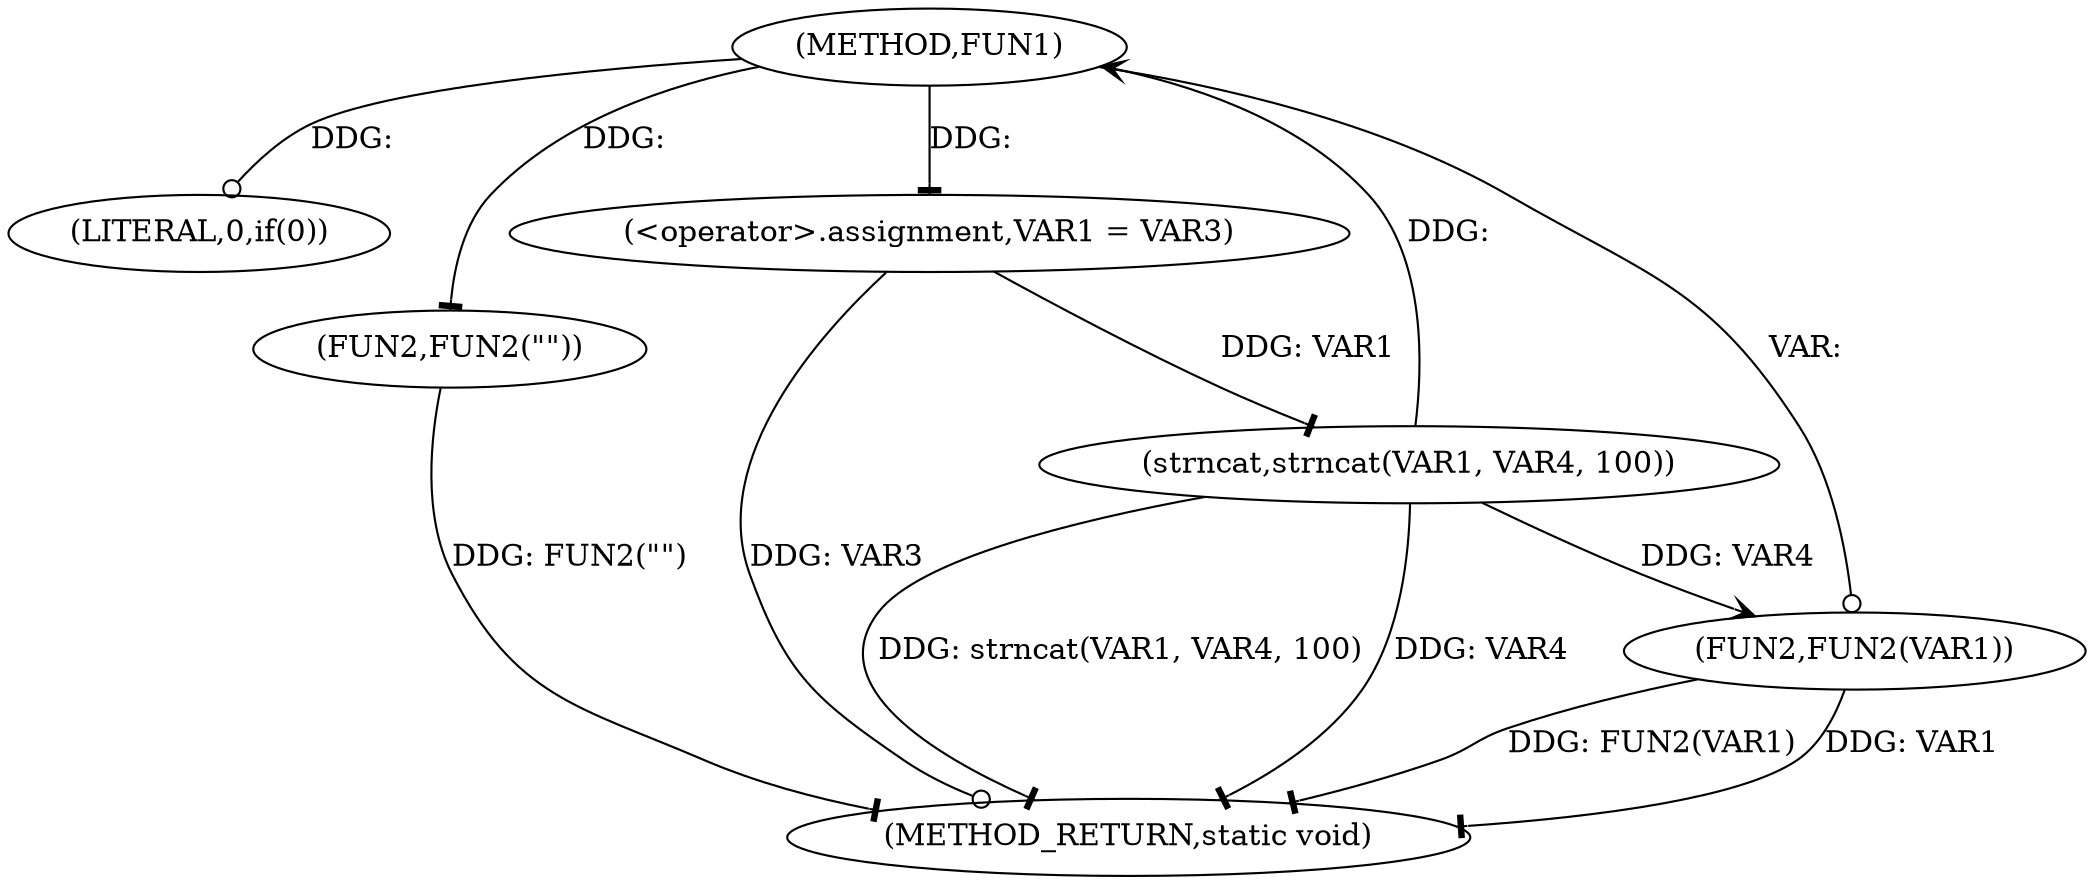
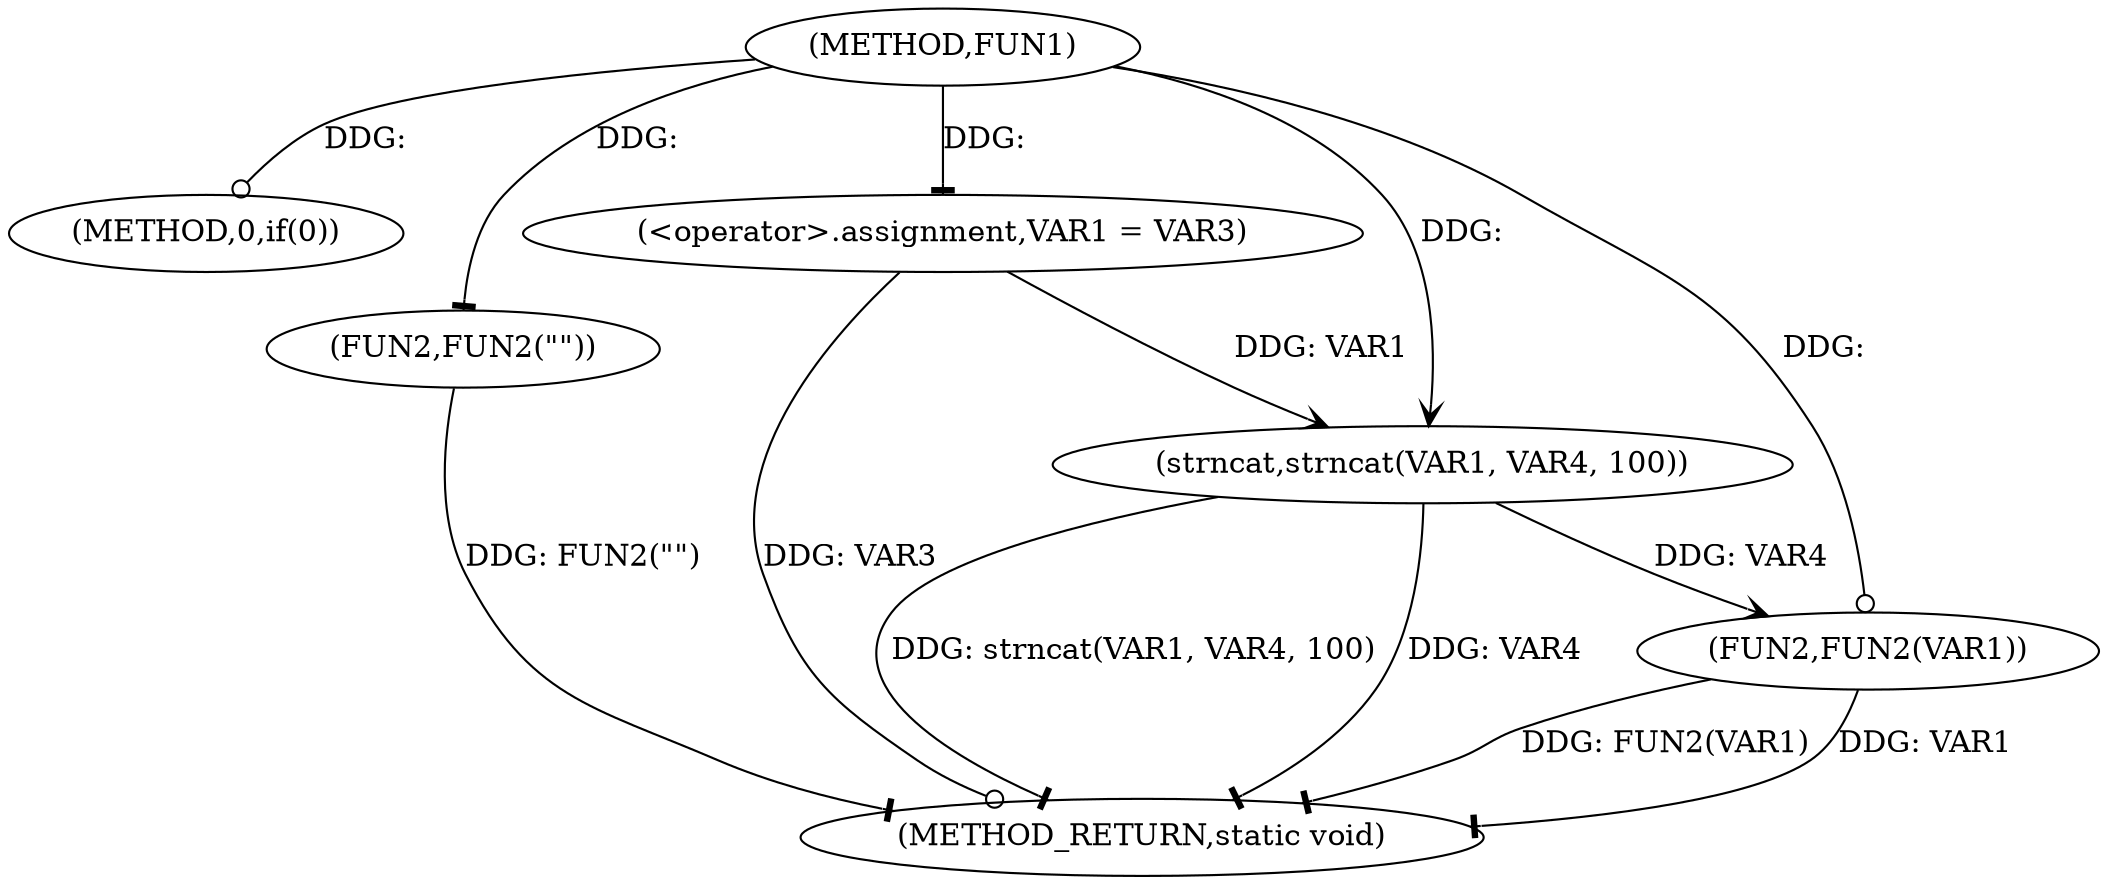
(1355, 182) -> (1353, 168)
(199, 233) -> (206, 233)
(1811, 349) -> (1829, 349)
(1147, 352) -> (1155, 350)
